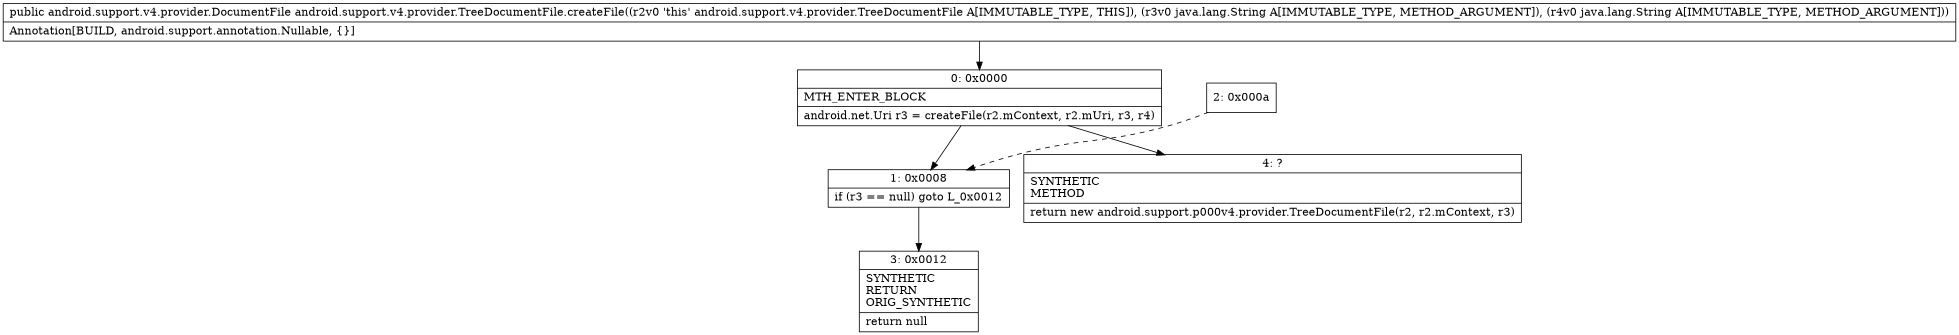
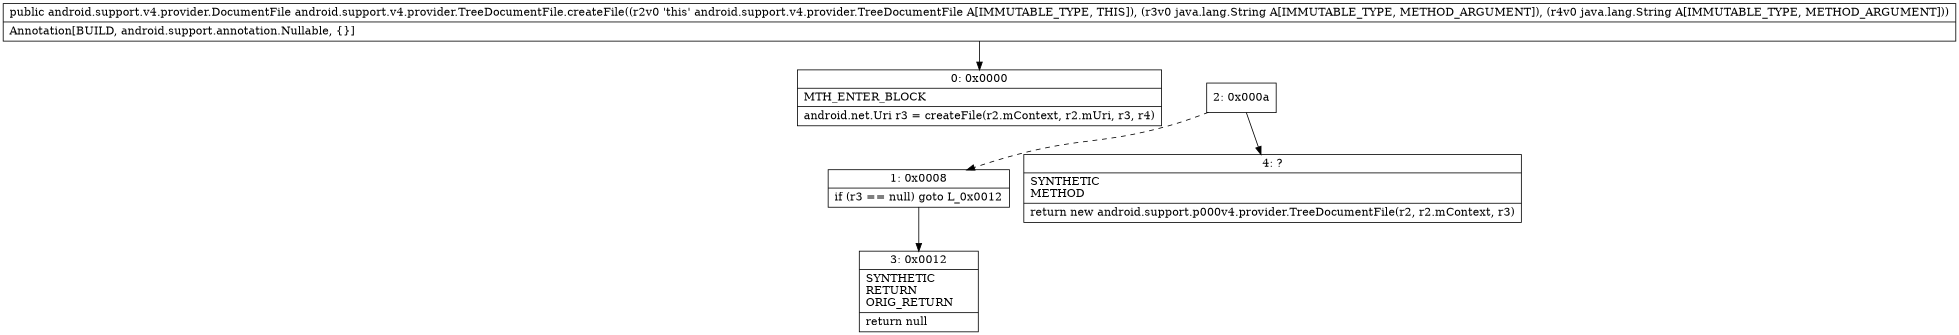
(1121, 142) -> (1252, 130)
(948, 144) -> none
(919, 303) -> (910, 303)
